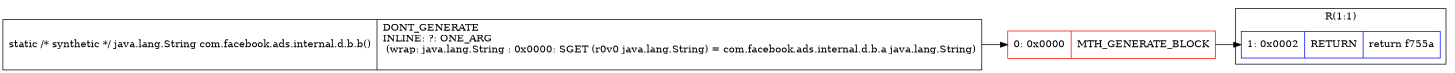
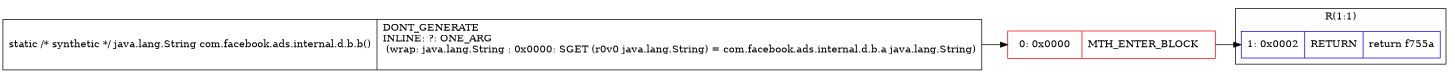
(1143, 44) -> (1143, 44)
